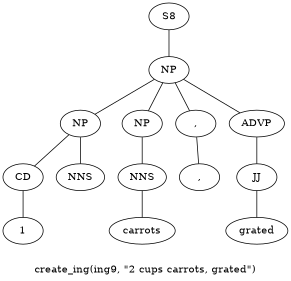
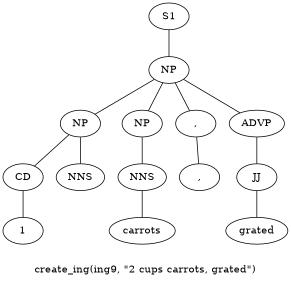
(169, 16) -> (169, 16)
